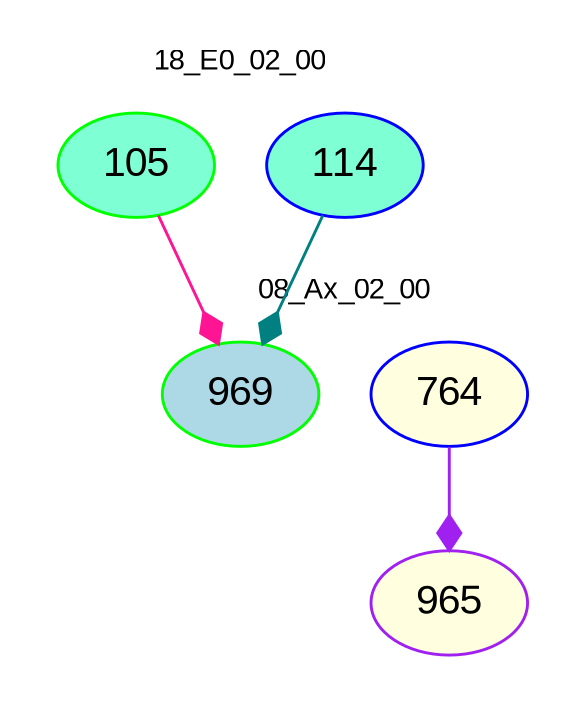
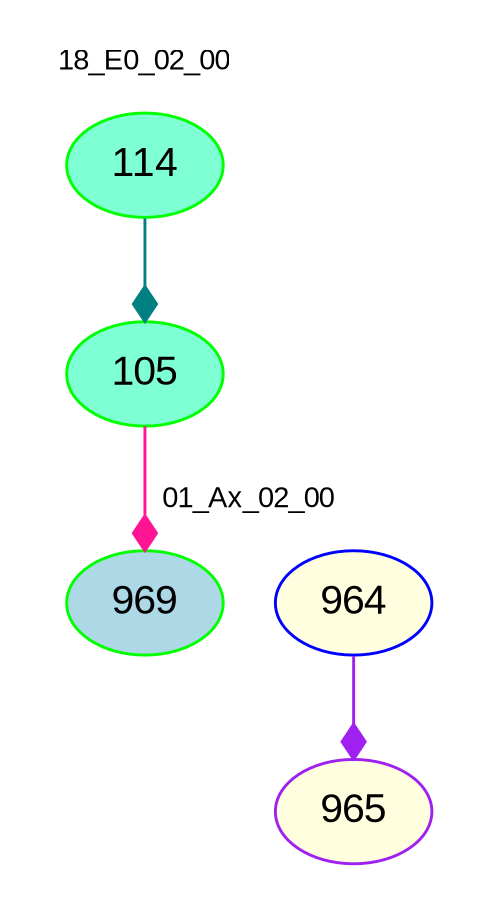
(345, 165) -> (145, 165)
(291, 283) -> (145, 252)
(345, 291) -> (249, 500)
(449, 394) -> (354, 603)
